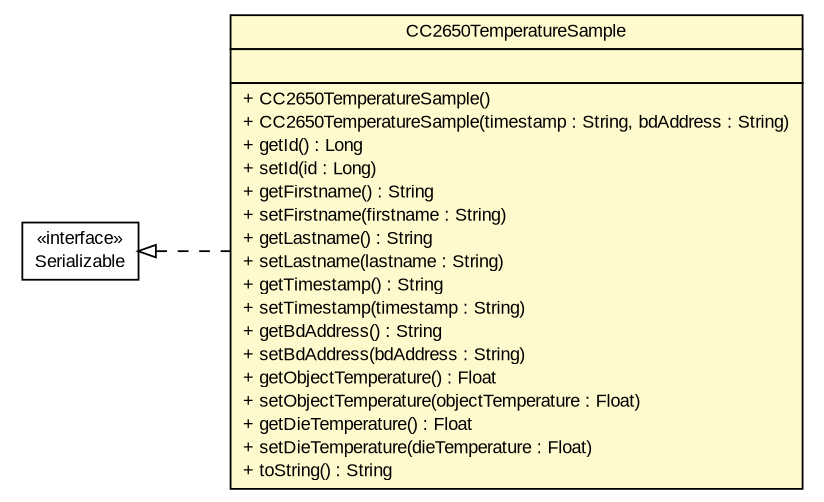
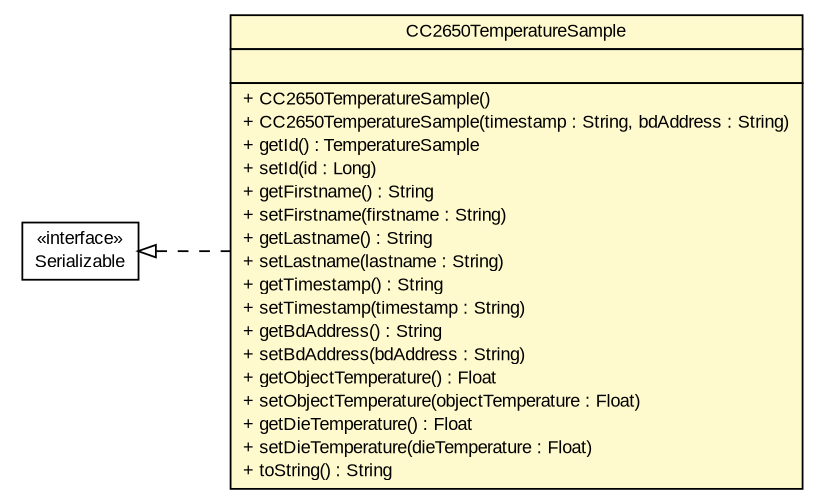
(303, 146) -> (362, 146)
